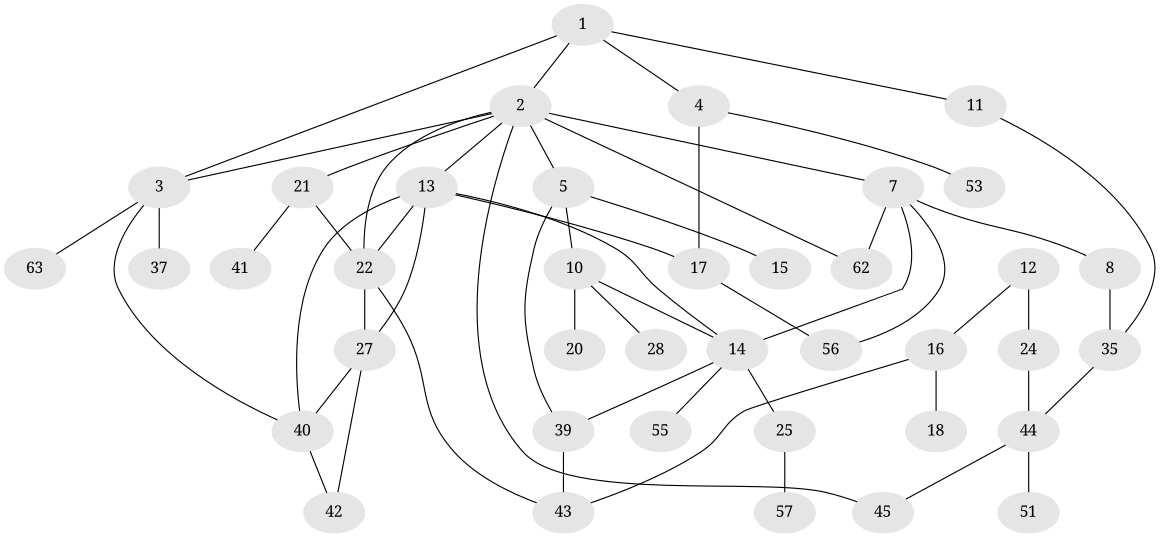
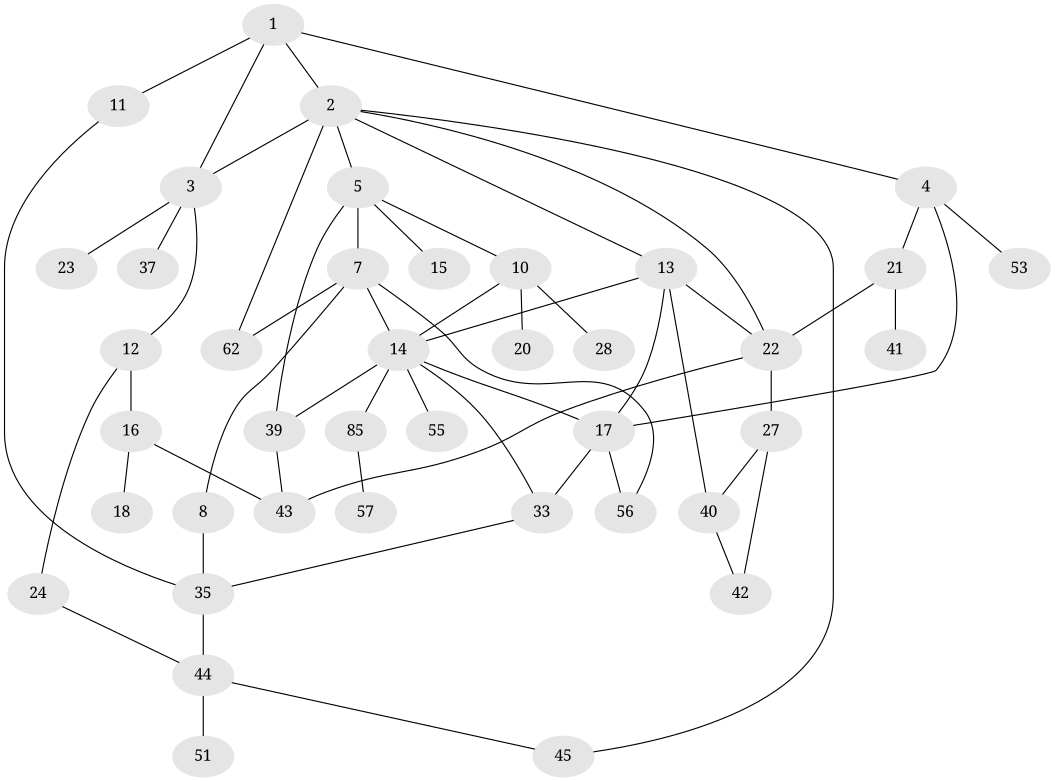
(707, 147) -> (358, 228)
(389, 152) -> (911, 228)
(35, 269) -> (67, 269)
(411, 273) -> none
(153, 336) -> (192, 278)
none -> (501, 391)
(785, 431) -> (356, 431)
none -> (542, 513)
